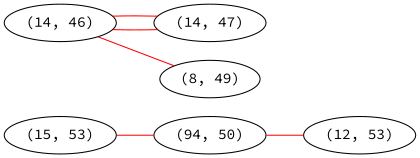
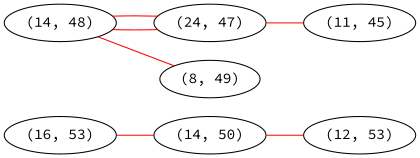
(60, 23) -> (60, 23)
(210, 23) -> (210, 23)
none -> (360, 23)
(60, 135) -> (60, 135)
(210, 135) -> (210, 135)
